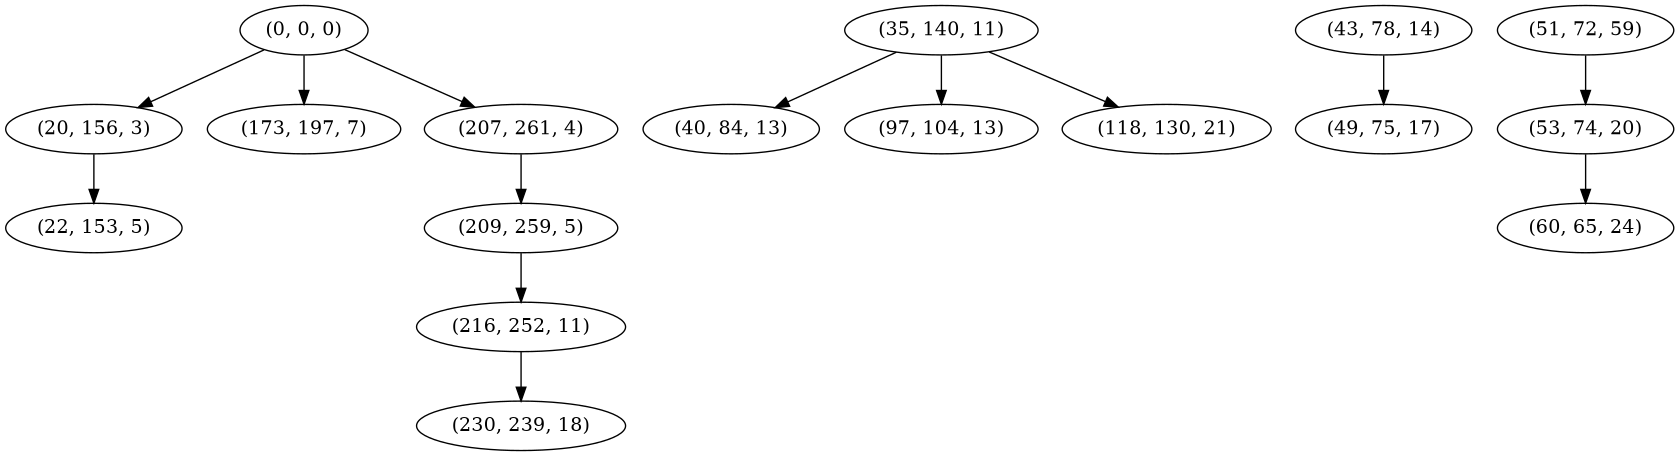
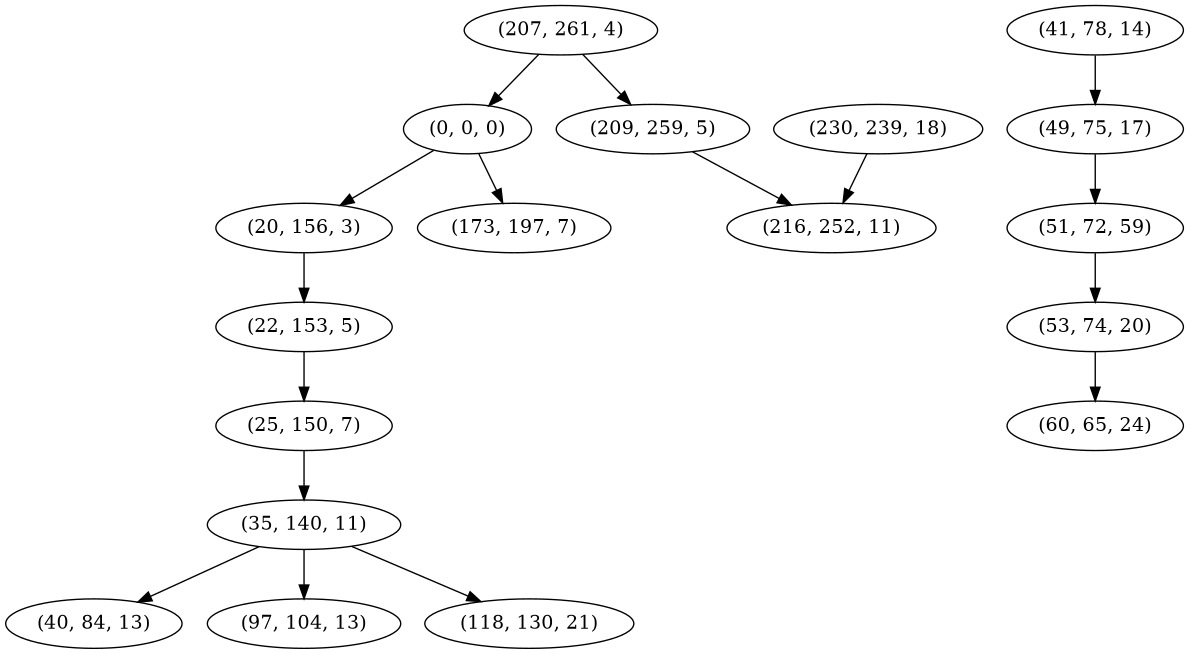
(1384, 30) -> (1095, 30)
(403, 76) -> (519, 75)
none -> (1095, 172)
(521, 370) -> (858, 172)
none -> (304, 426)
